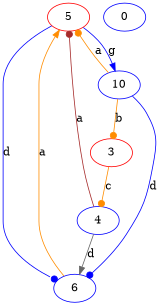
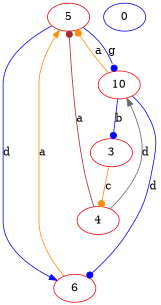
(101, 43) -> (101, 43)
(119, 85) -> (119, 85)
(116, 116) -> (116, 116)
(3, 151) -> (3, 151)
(98, 221) -> (98, 221)
(88, 251) -> (141, 161)
(75, 288) -> (75, 288)
